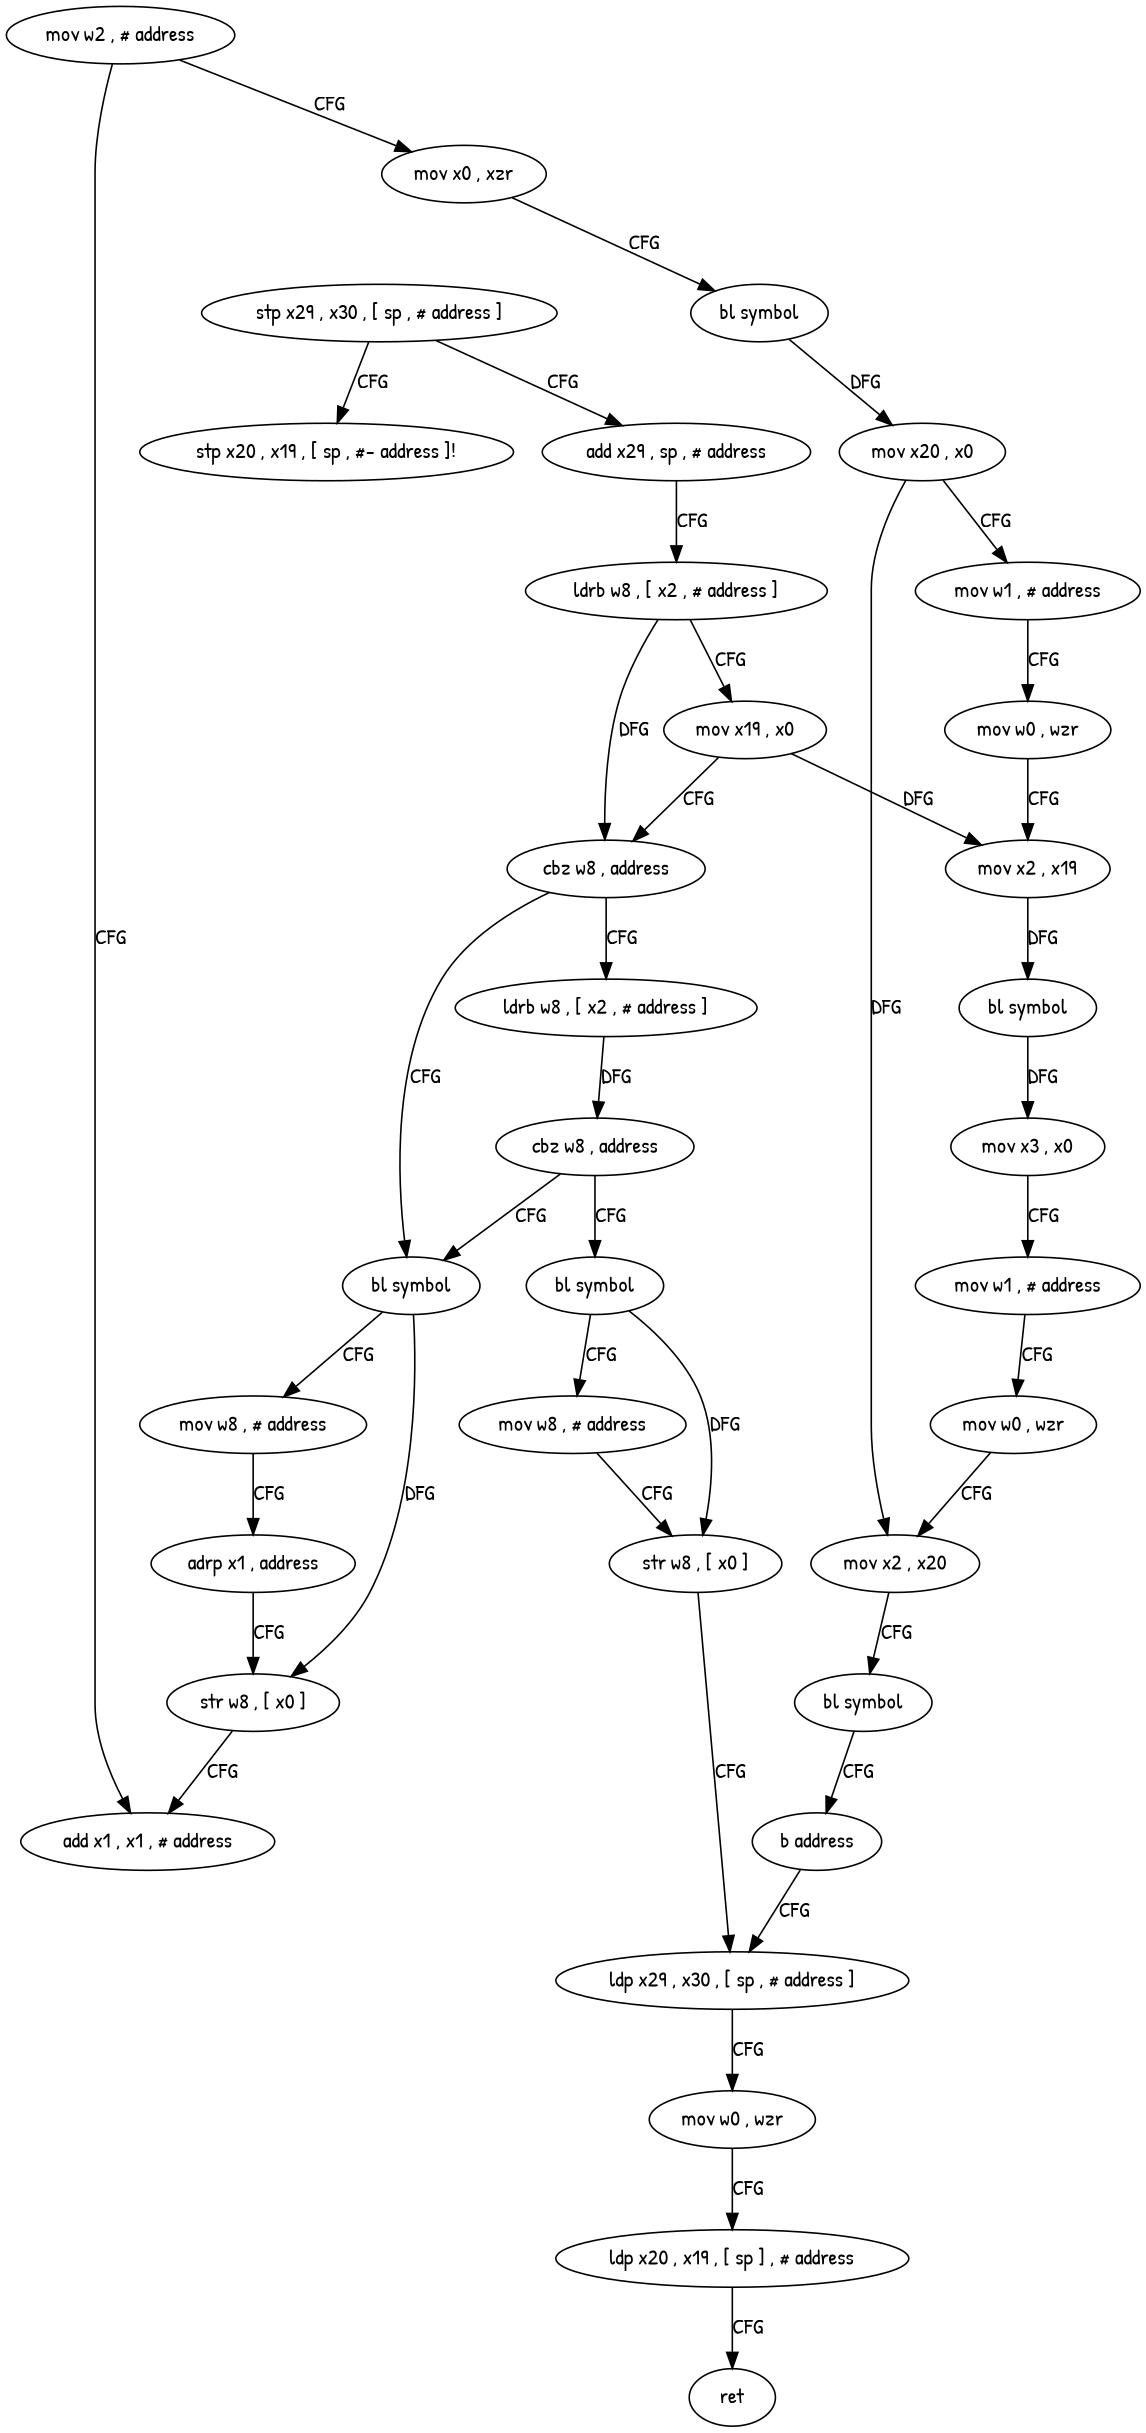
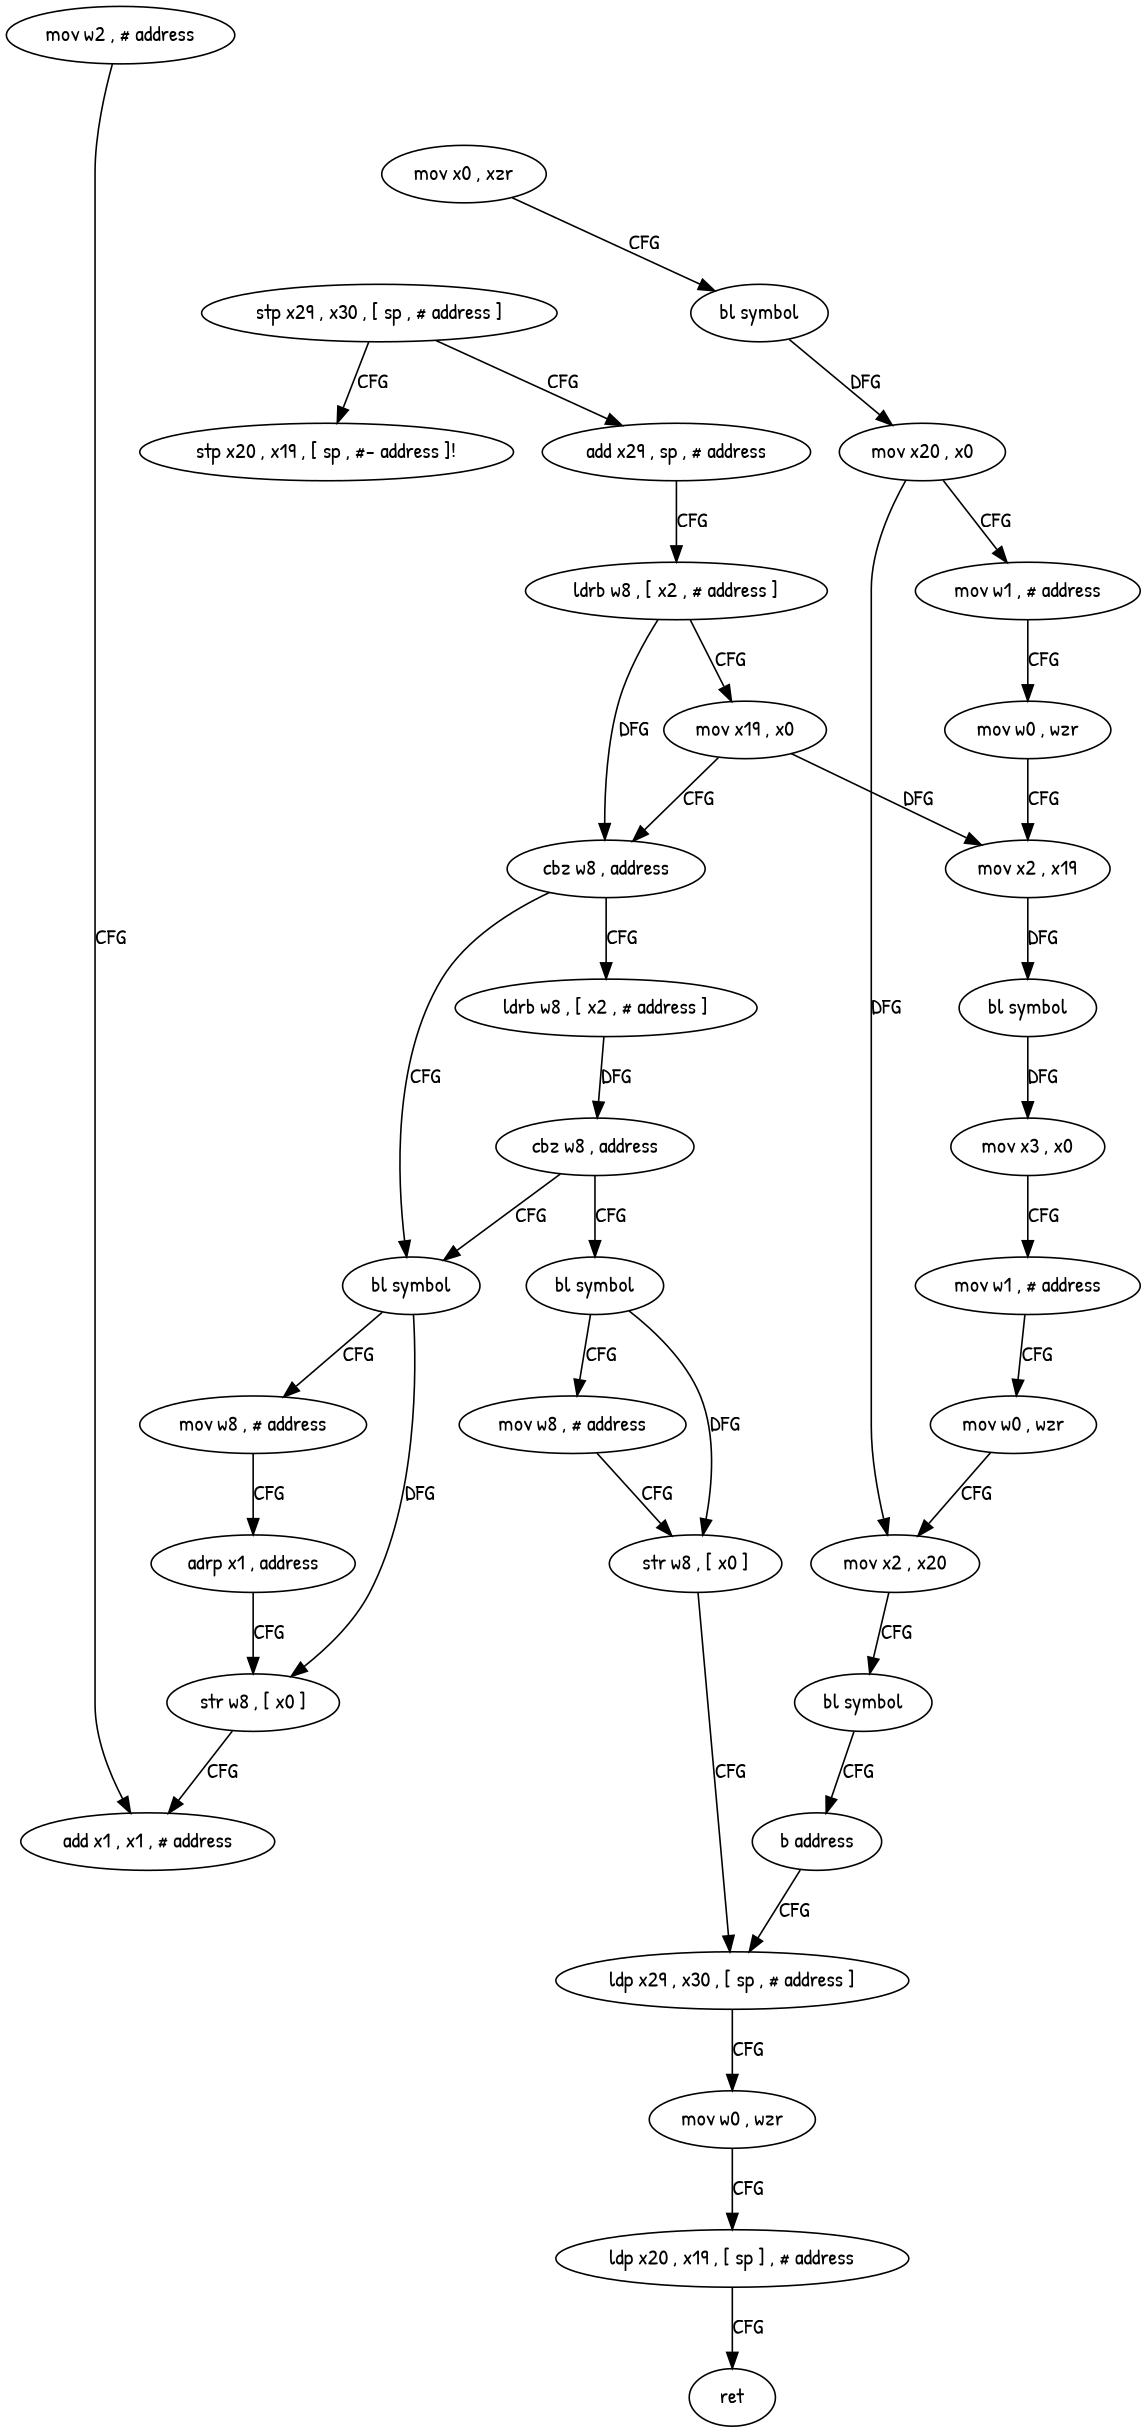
(288, 103) -> none
